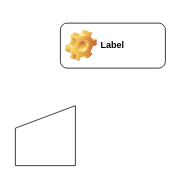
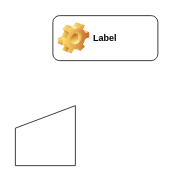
(113, 45) -> (105, 38)
